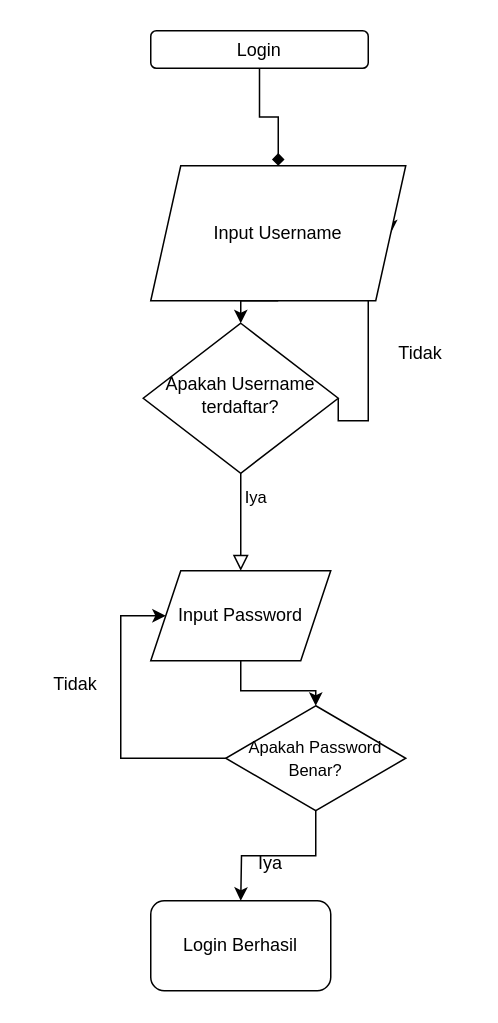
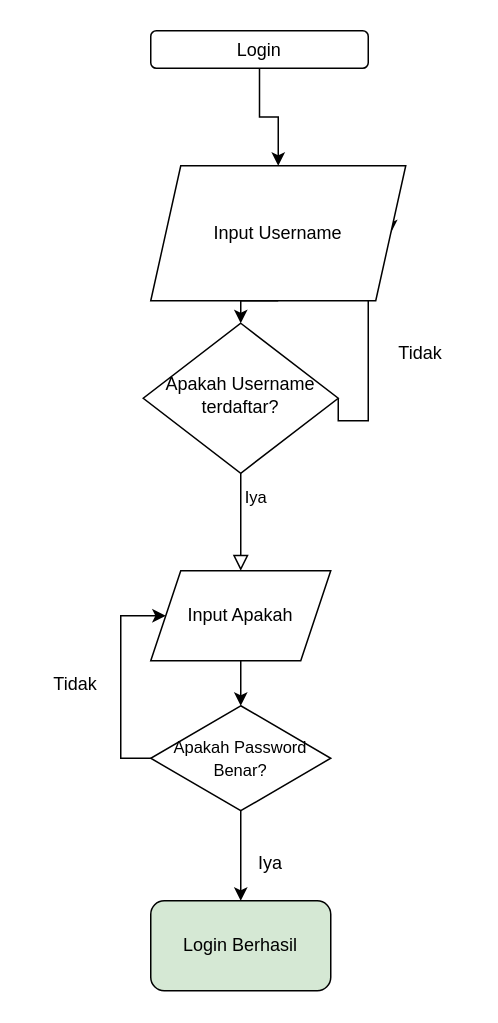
(278, 153) -> (278, 154)
(241, 616) -> (241, 616)
(316, 758) -> (241, 758)
(241, 946) -> (241, 946)
